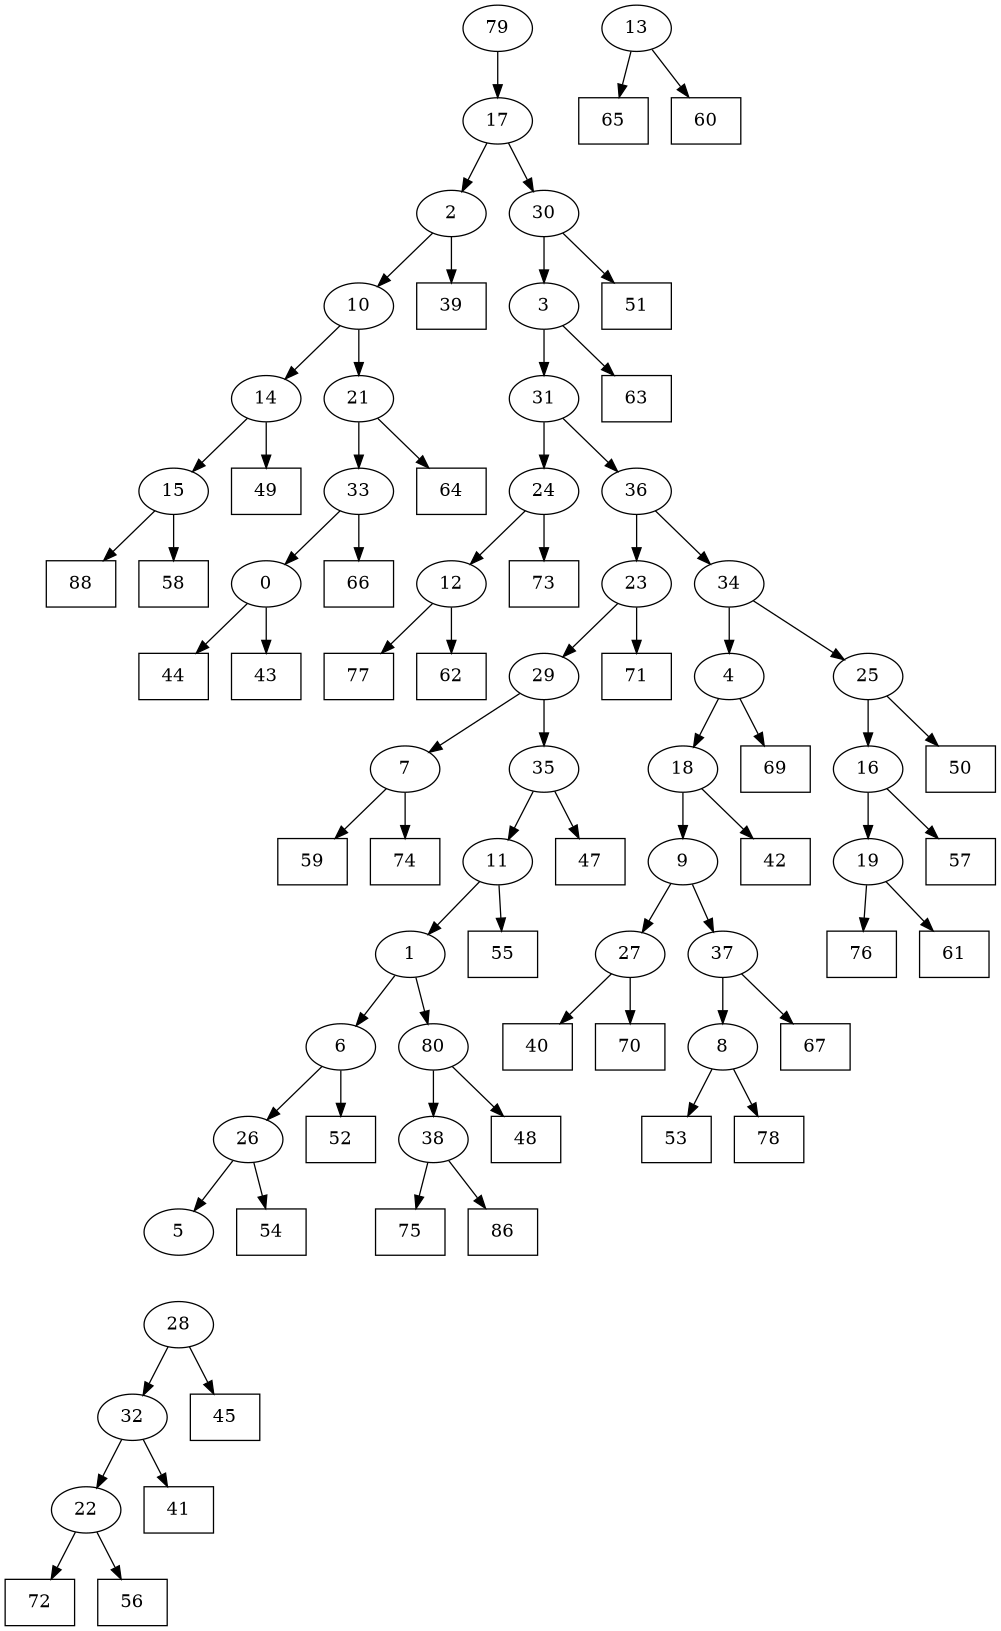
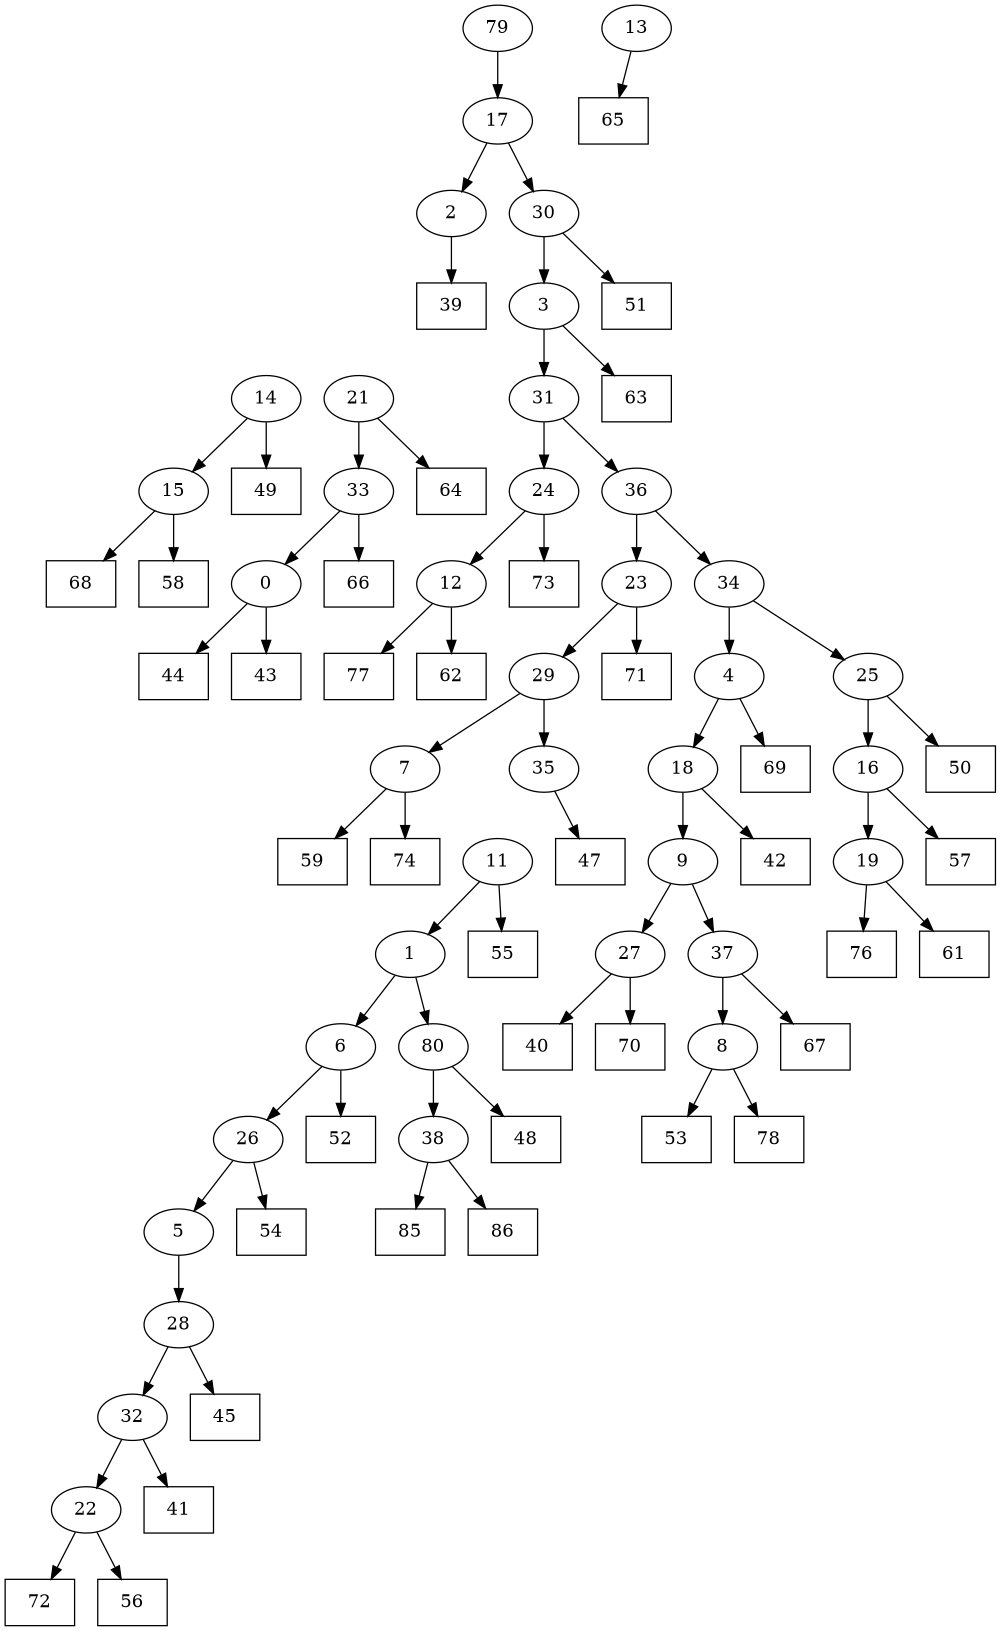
(706, 121) -> none
(359, 306) -> none
(81, 584) -> (81, 584)
(524, 810) -> none
(410, 1232) -> (410, 1232)
none -> (179, 1272)
